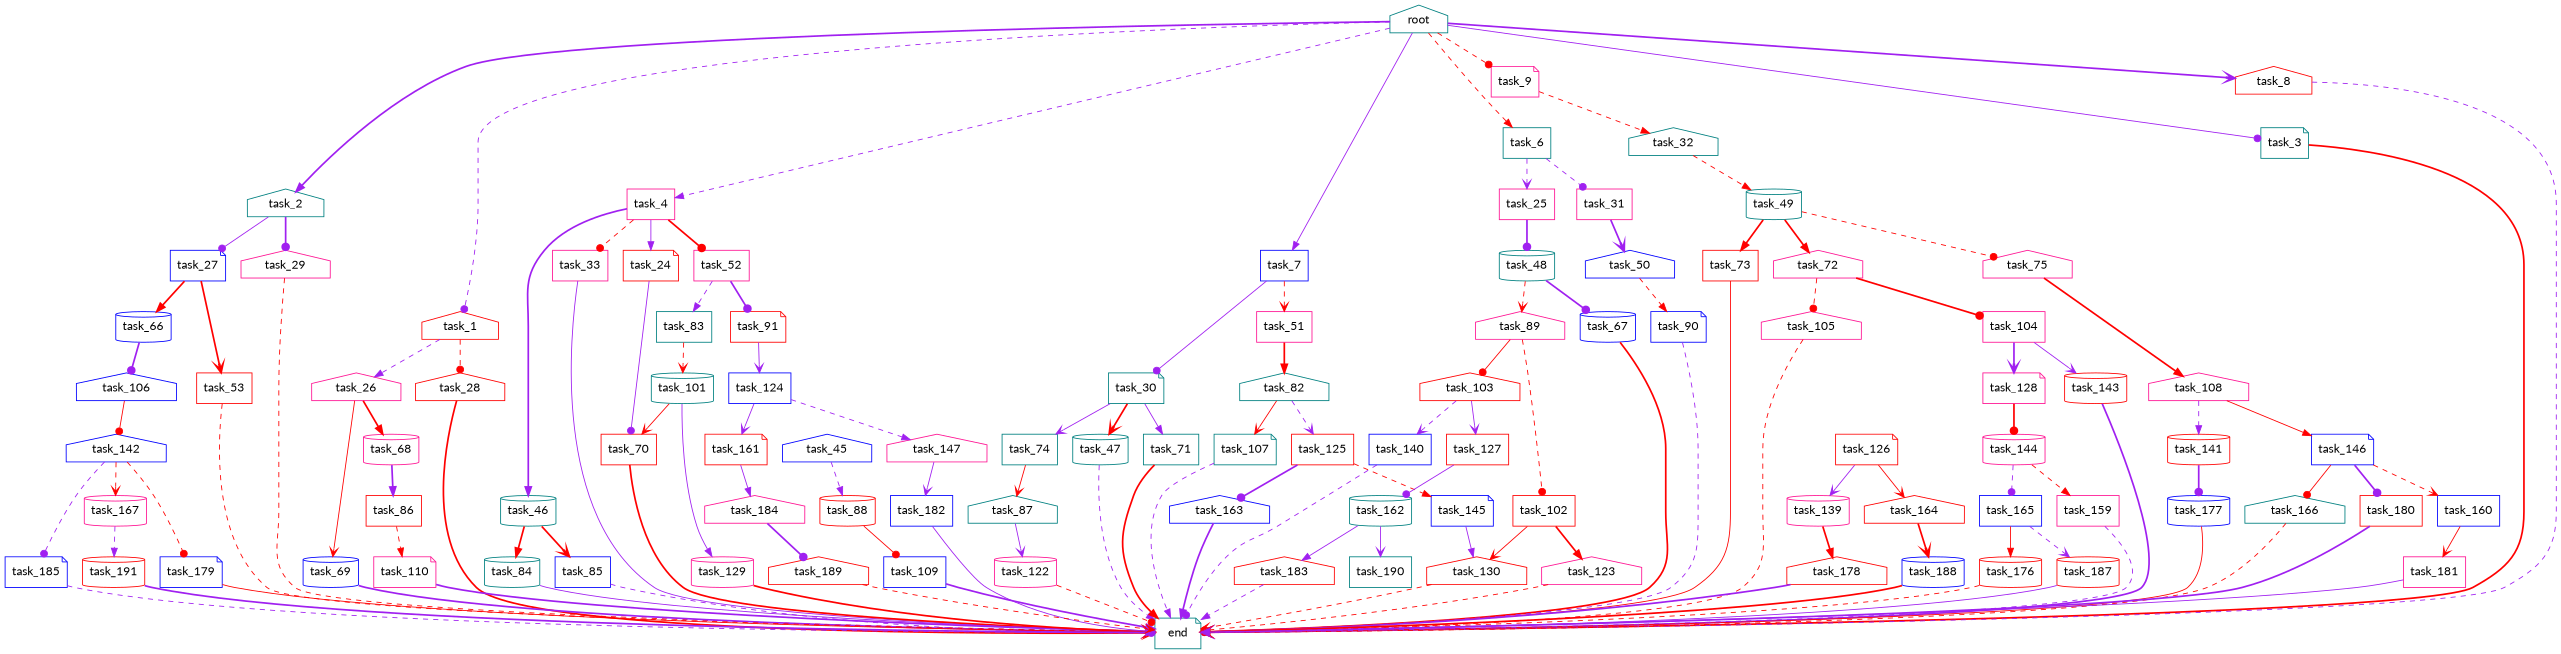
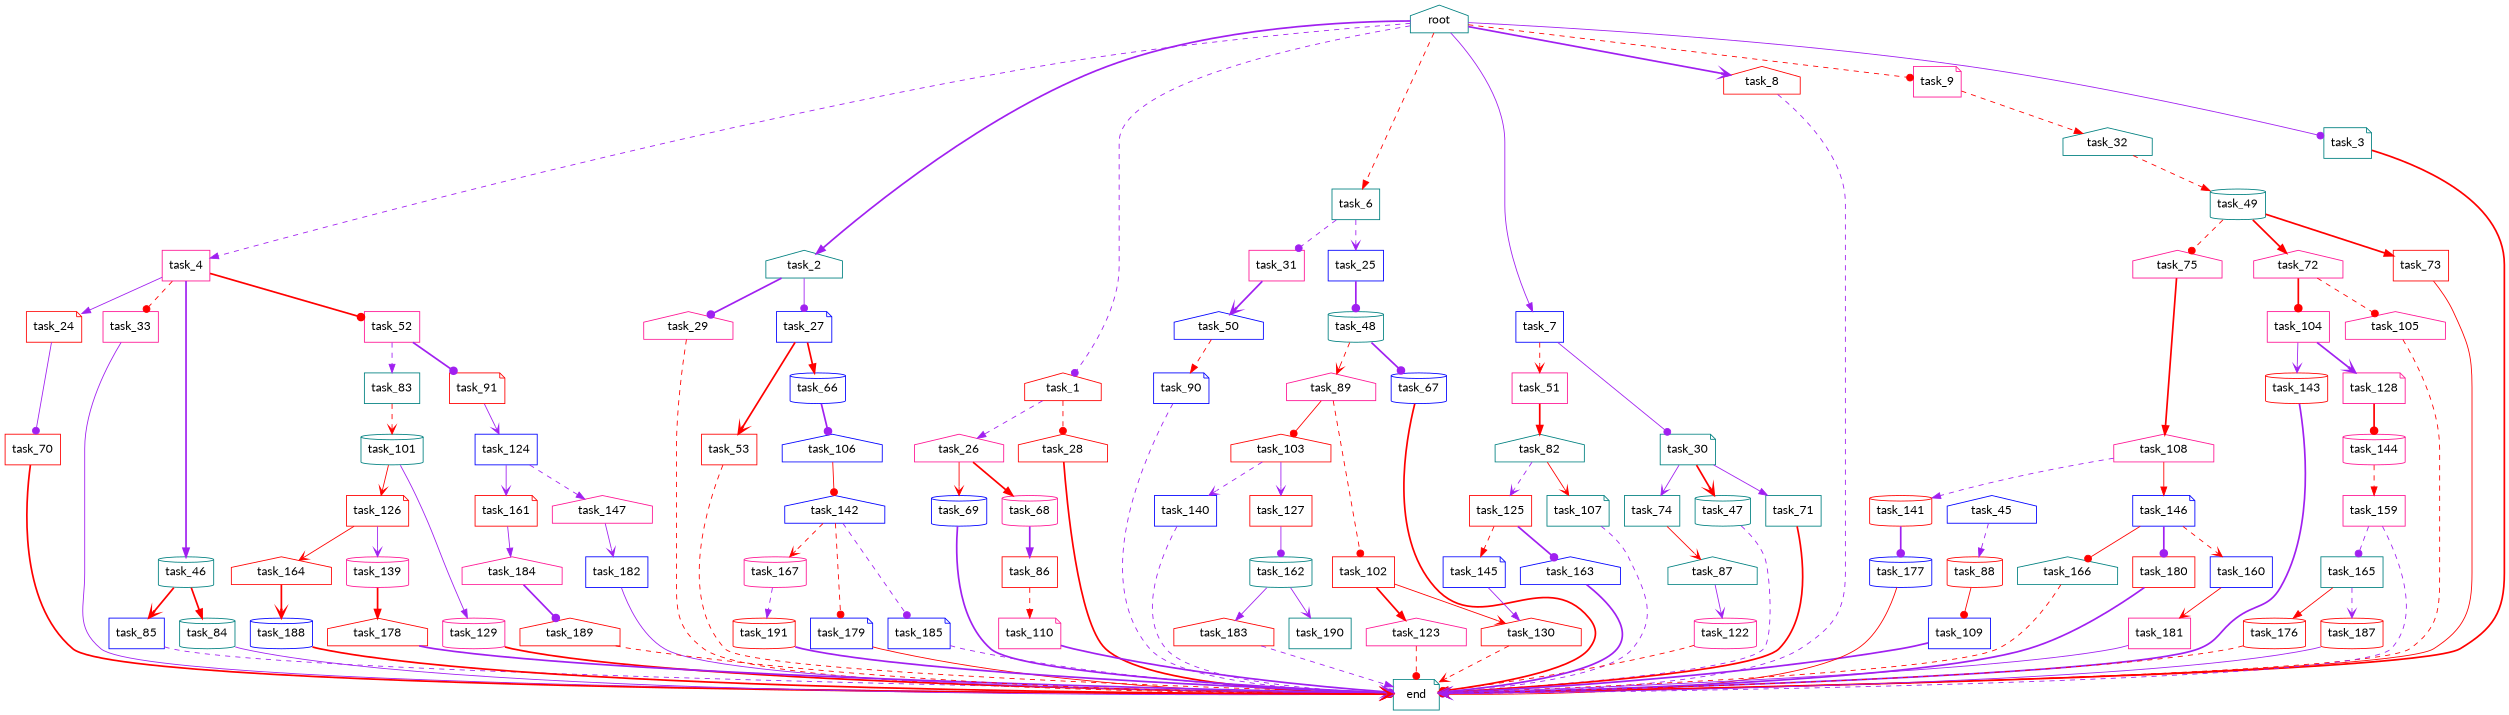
(1527, 204) -> (1356, 266)
(658, 416) -> (386, 476)
(2012, 477) -> (2364, 538)
(2011, 511) -> (2352, 572)
